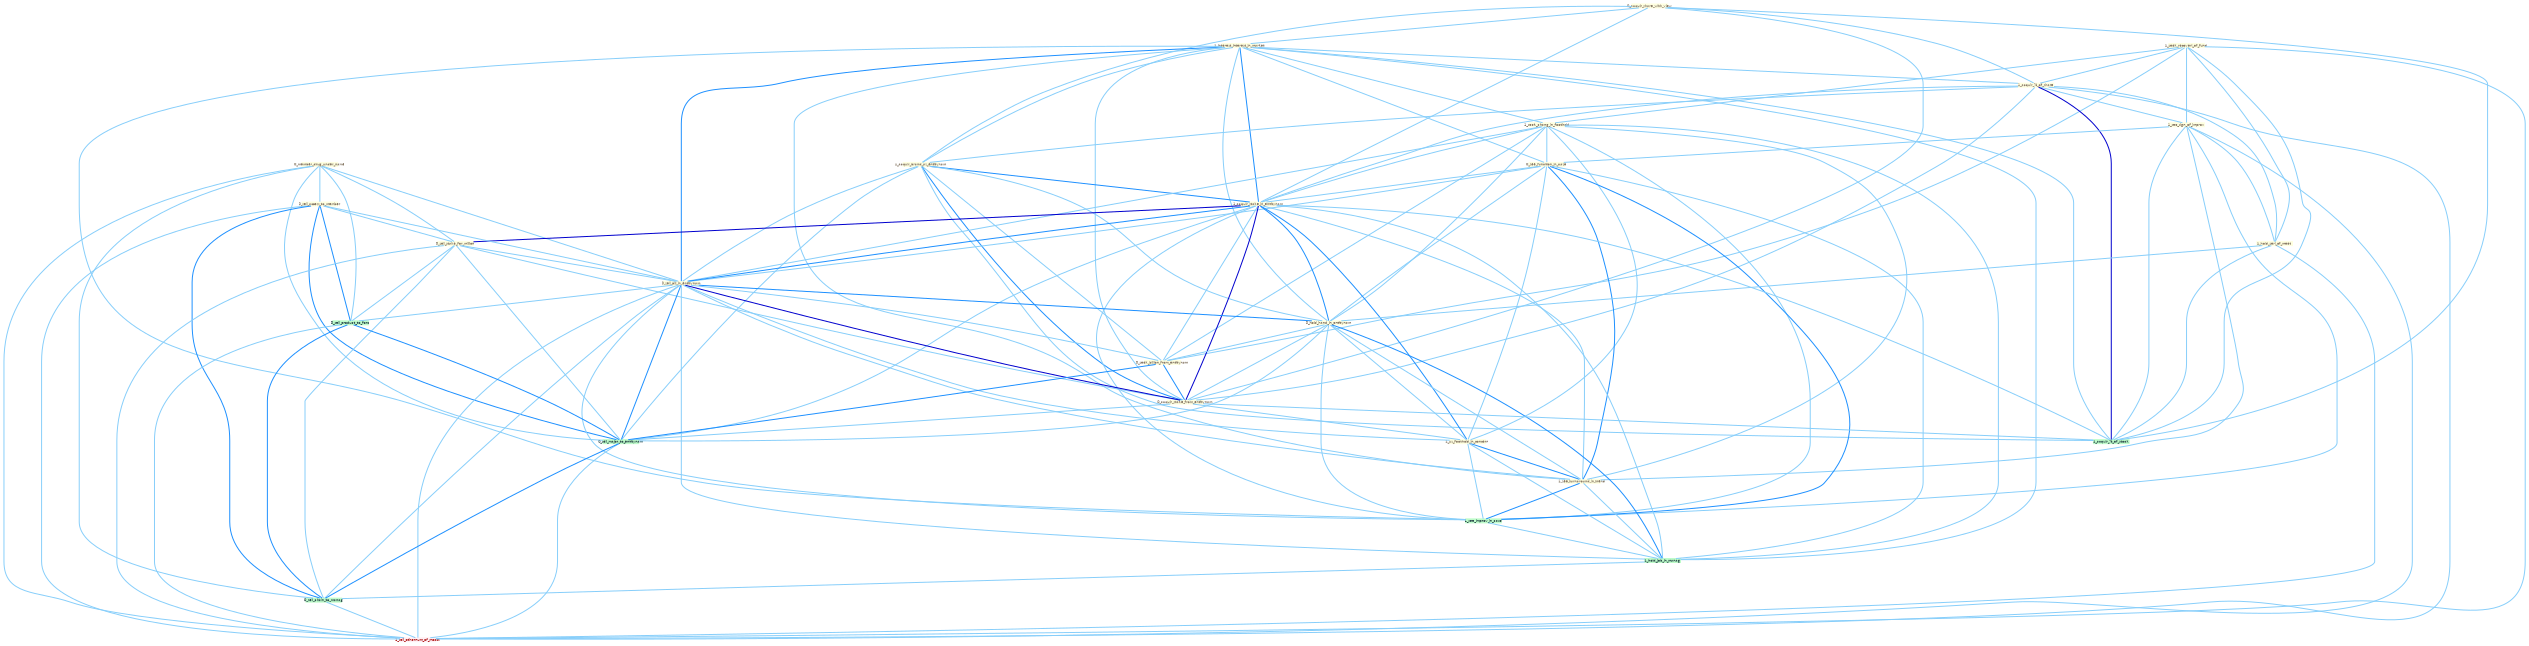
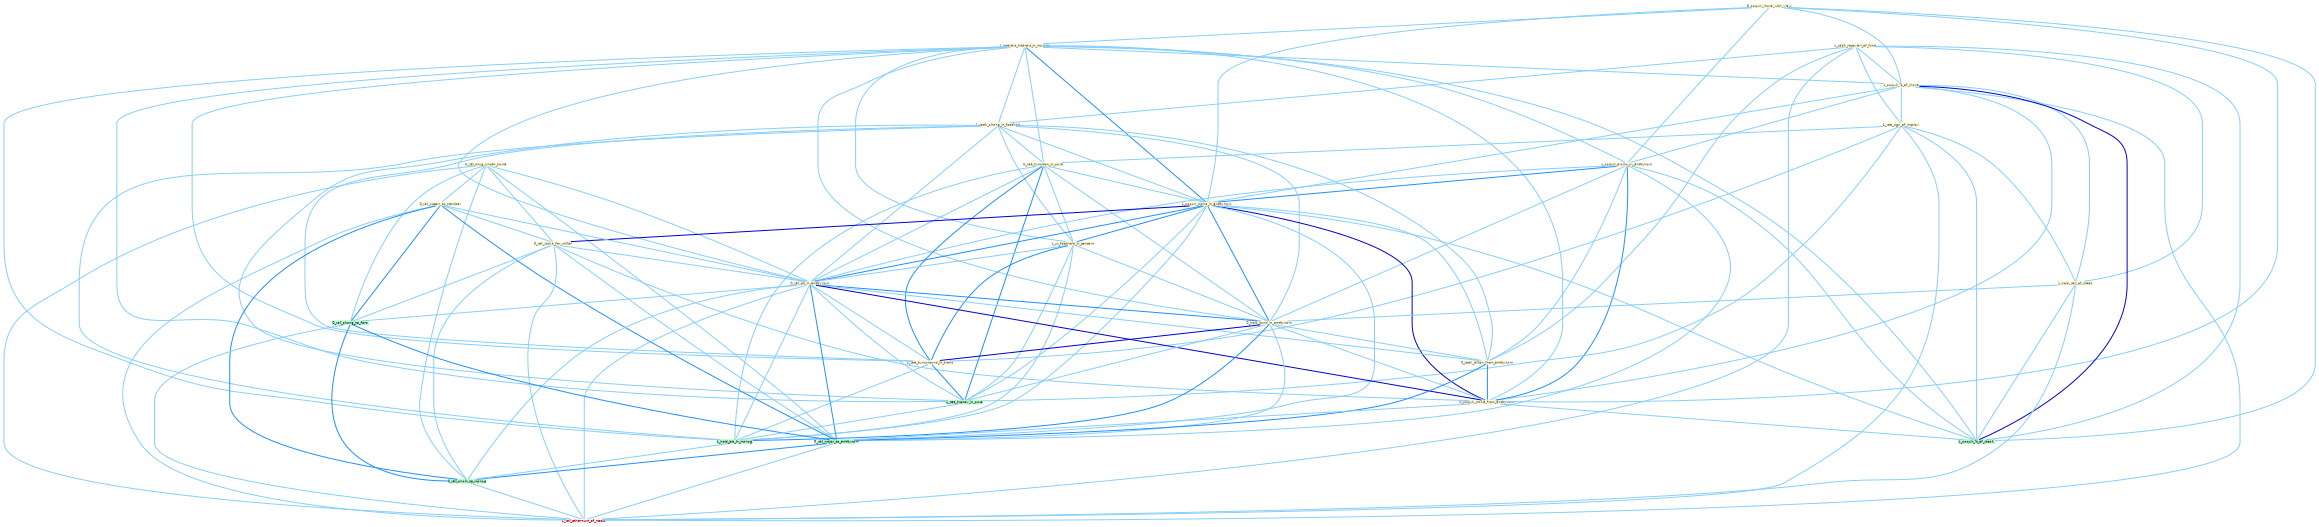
(863, 71) -> (544, 115)
(320, 164) -> (486, 164)
(1493, 282) -> none
(351, 323) -> (351, 323)
(1456, 402) -> (1100, 343)
(1393, 431) -> (856, 167)
